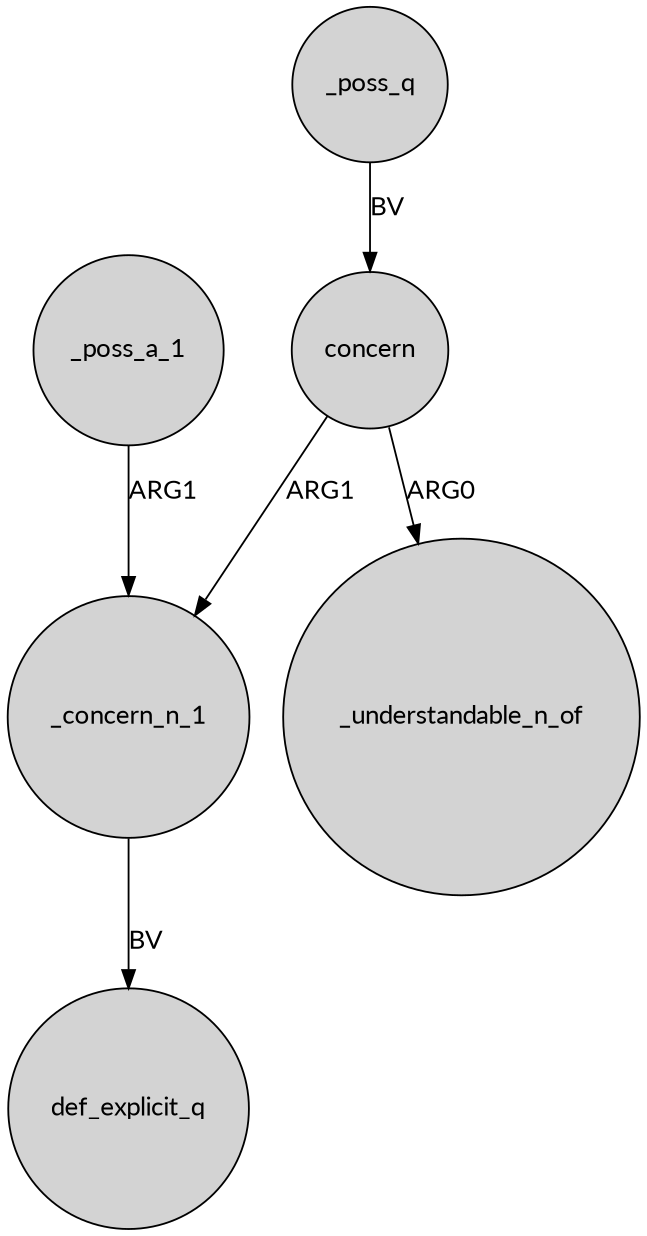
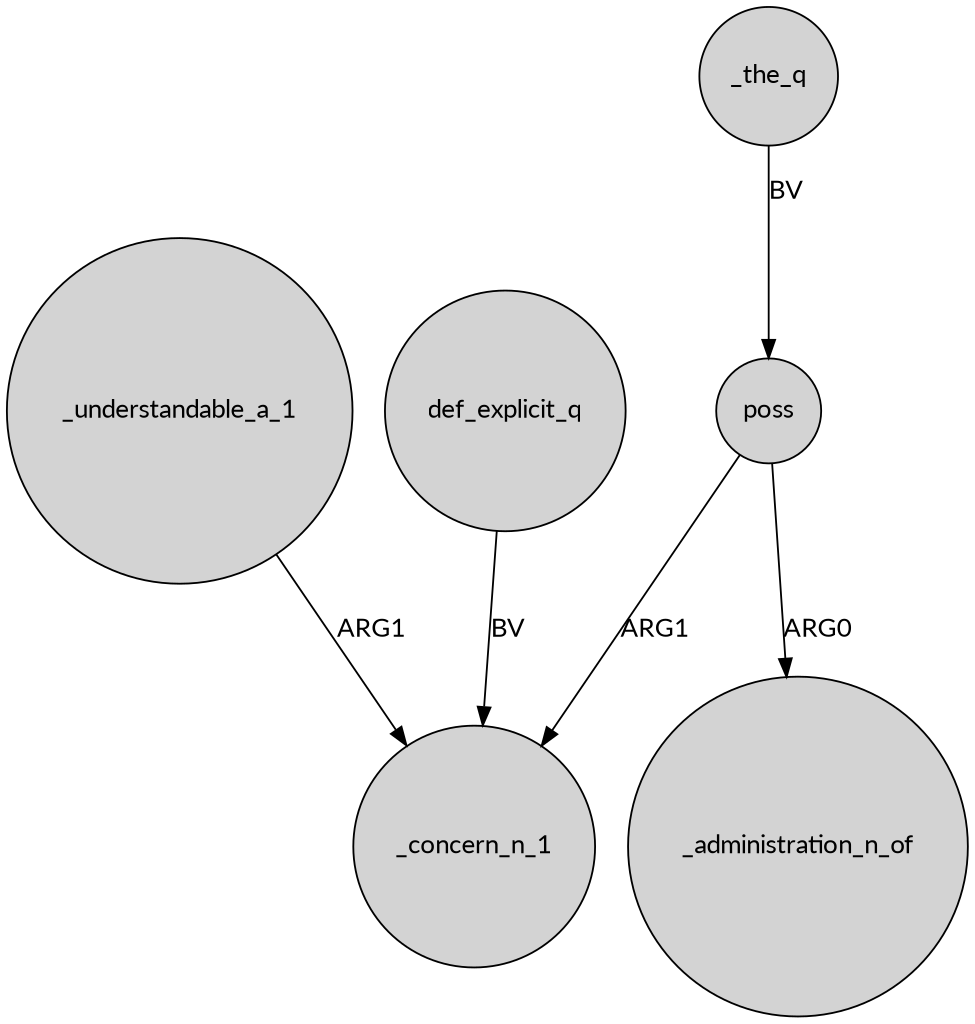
(370, 85) -> (769, 76)
(129, 350) -> (180, 411)
(370, 350) -> (769, 411)
(461, 717) -> (798, 847)
(129, 904) -> (490, 619)
